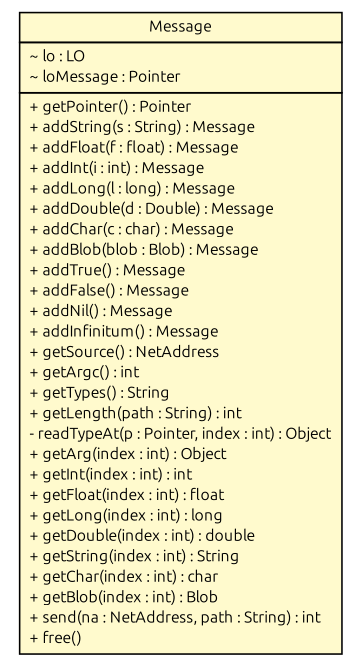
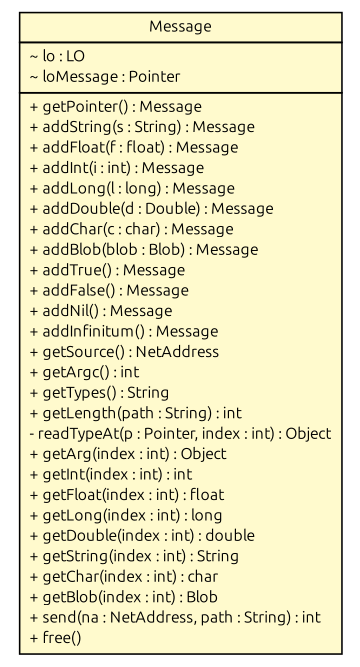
(111, 107) -> (116, 107)
